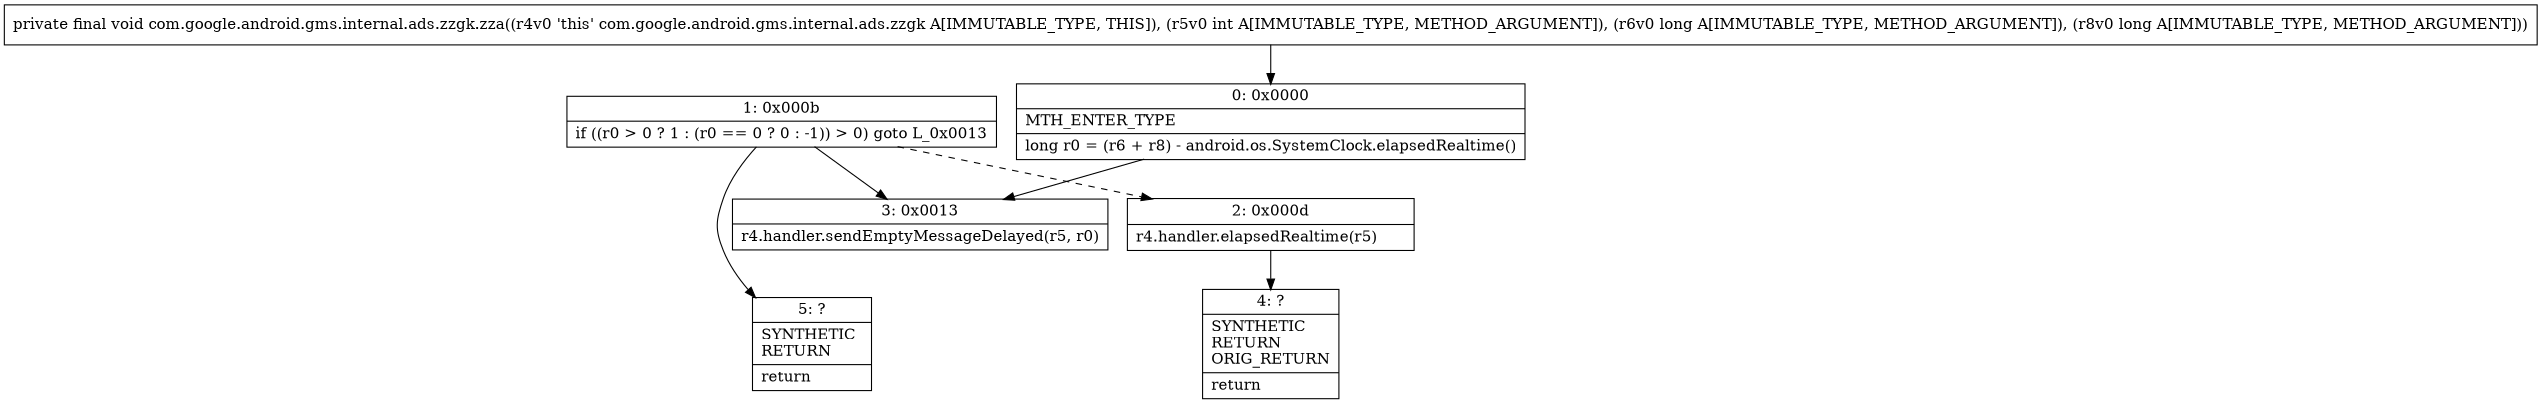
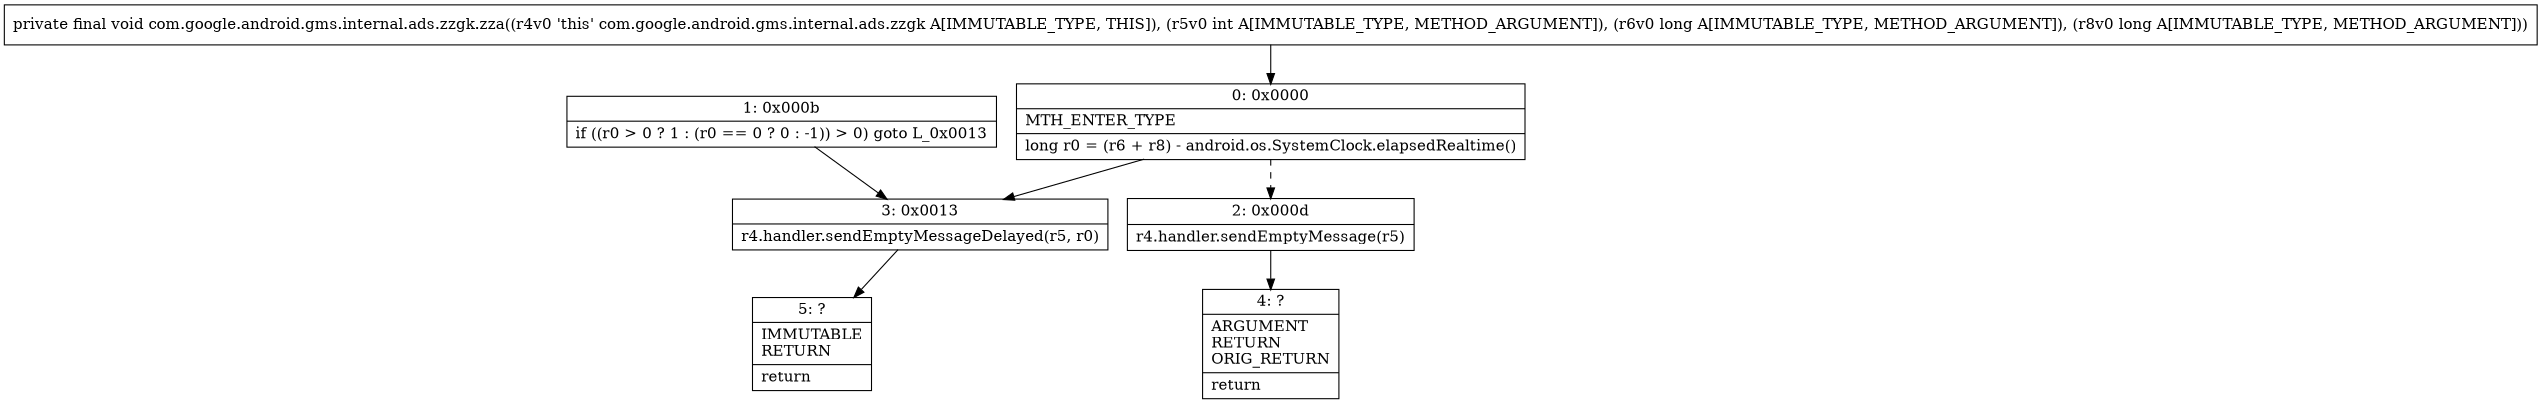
(1019, 172) -> (1271, 174)
(718, 217) -> (880, 270)
(1257, 237) -> (1271, 237)
(1259, 327) -> (1260, 327)
(809, 335) -> (812, 335)
